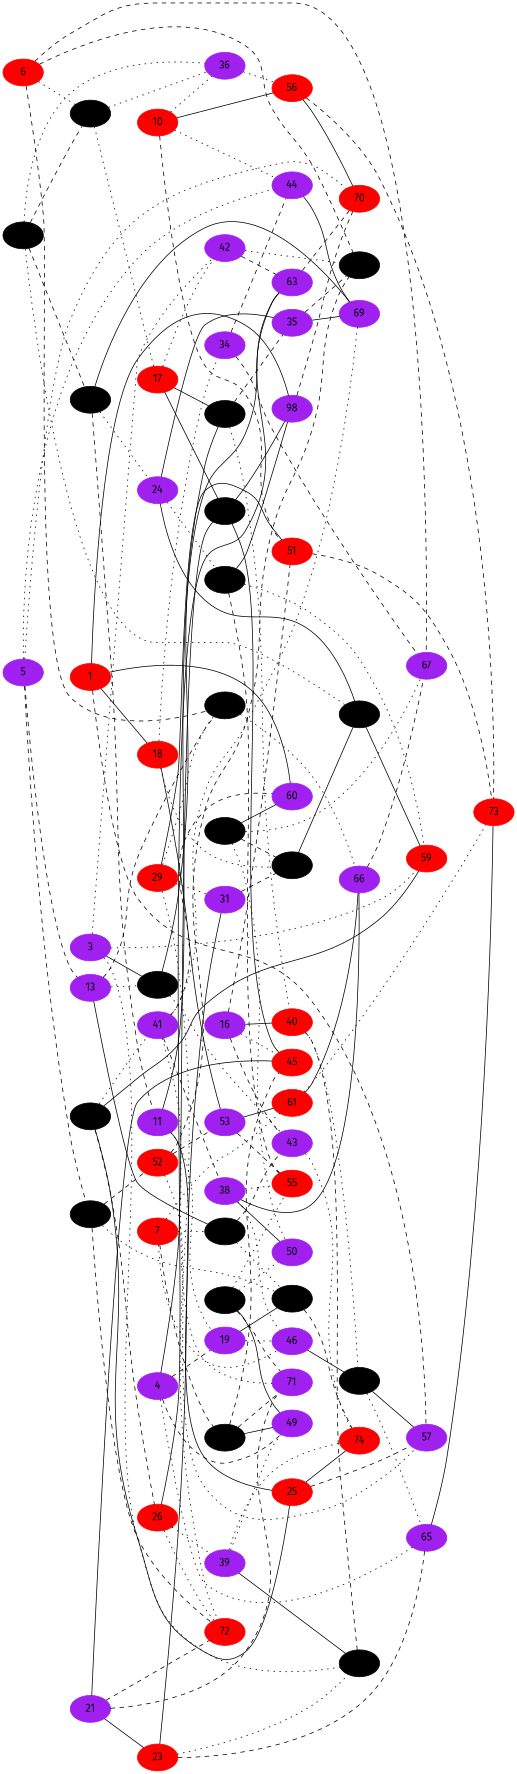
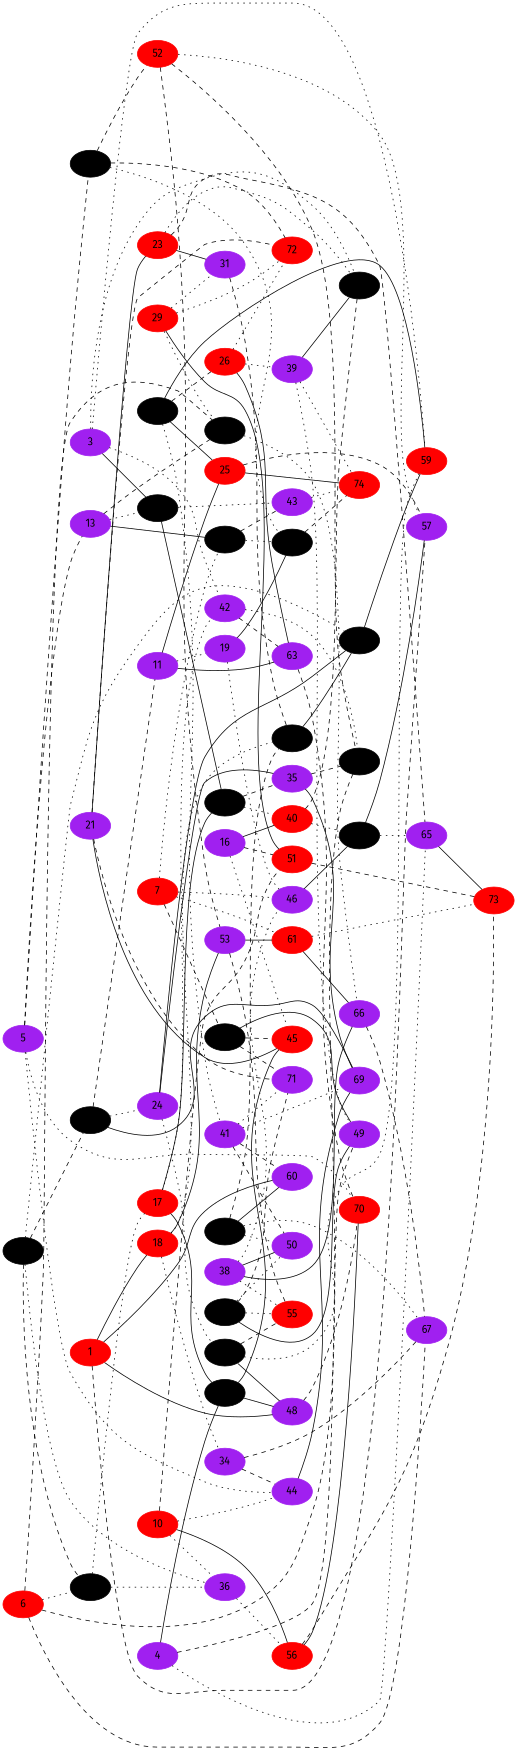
(292, 409) -> (292, 1412)
(249, 1083) -> none
(198, 1126) -> (248, 1173)
(191, 1363) -> none
